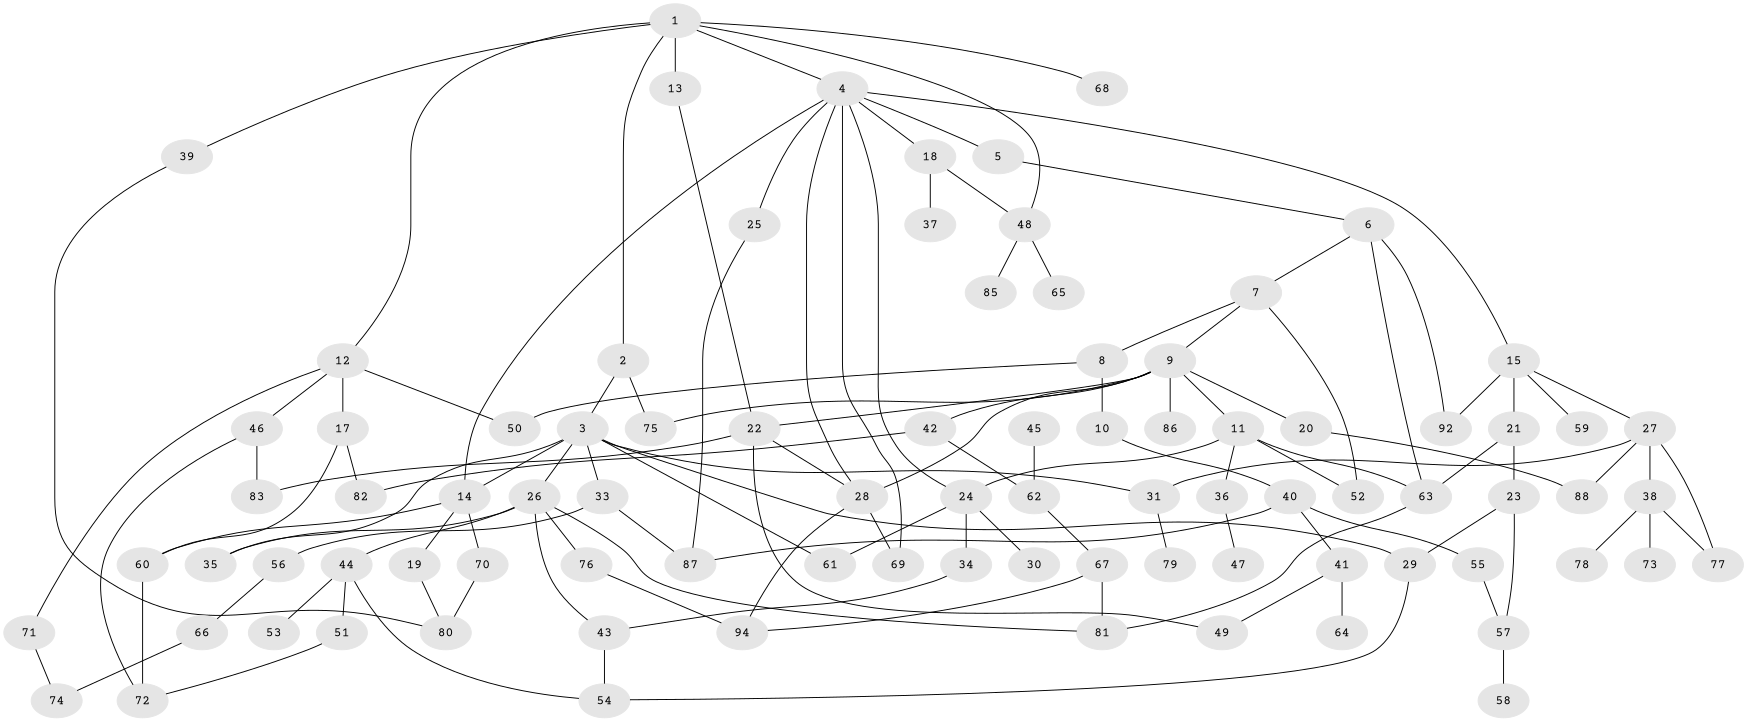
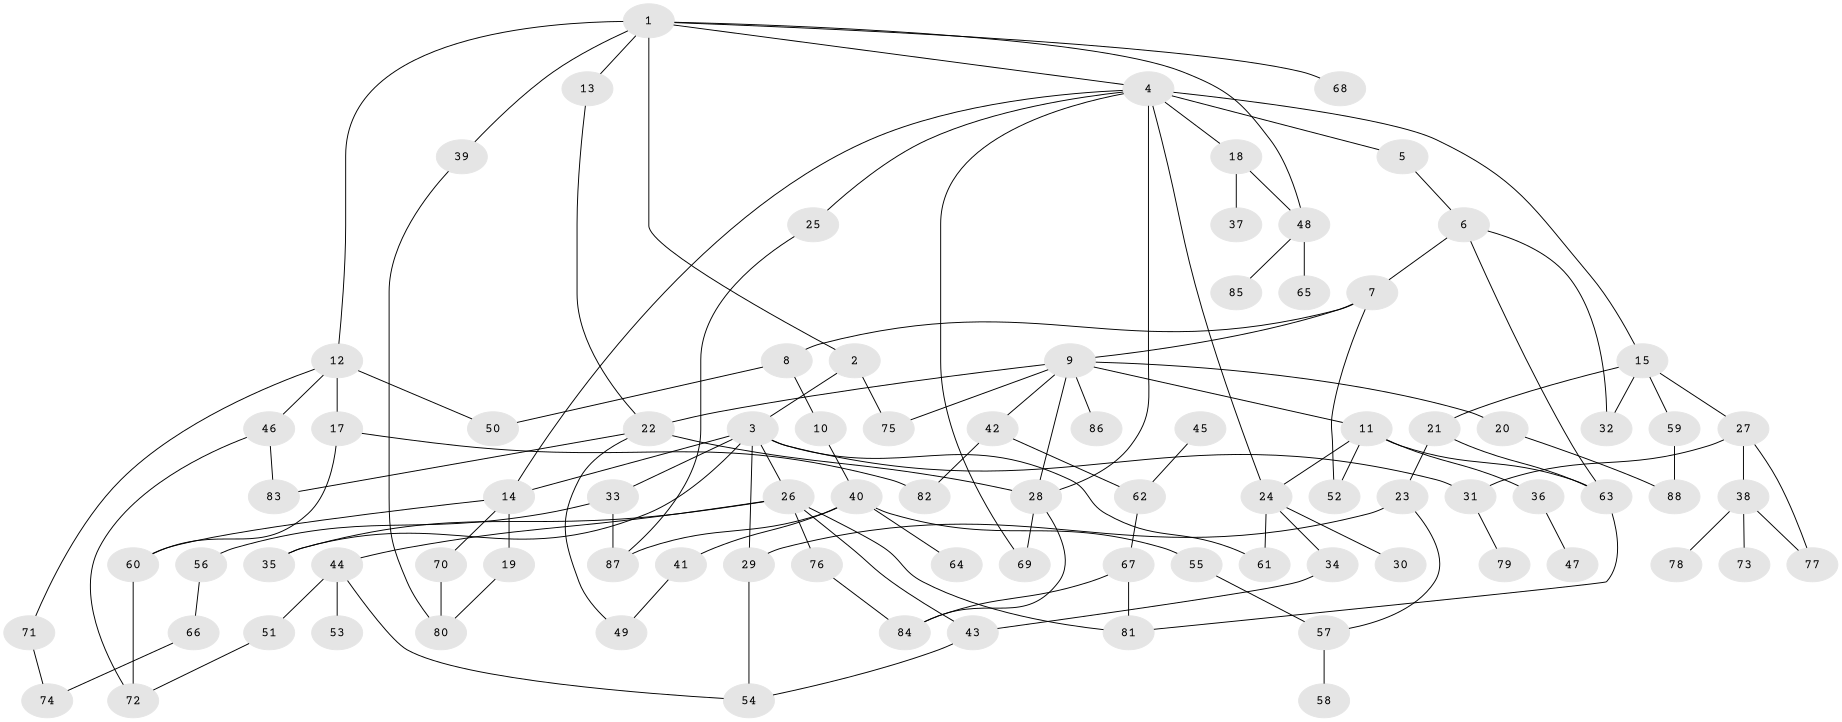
(1446, 429) -> (1606, 429)
(1616, 463) -> (1674, 463)
(1342, 599) -> (911, 534)
(742, 633) -> (905, 633)
